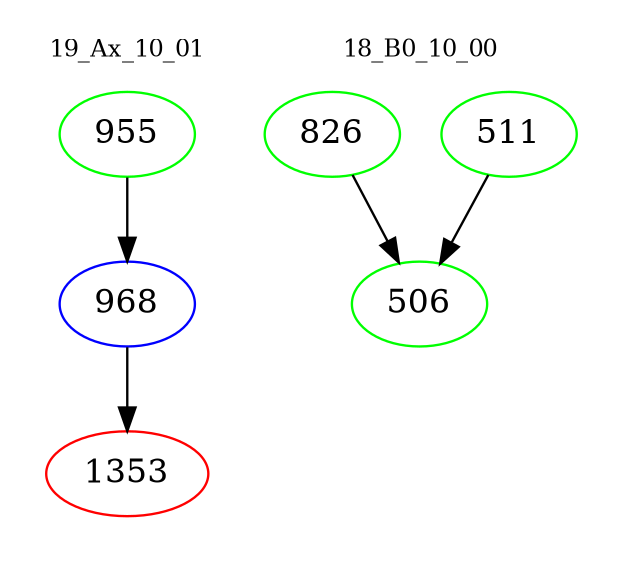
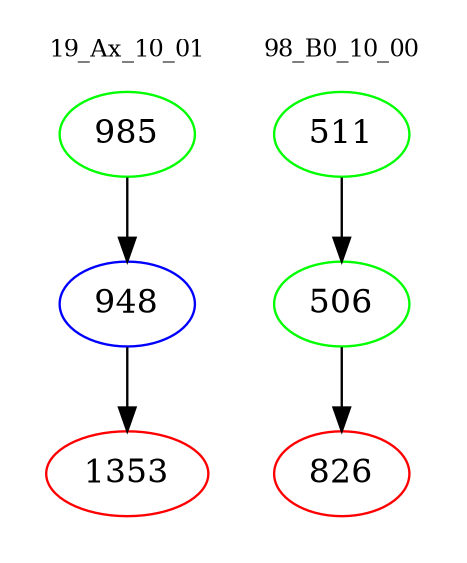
(421, 51) -> (342, 51)
(127, 134) -> (127, 134)
(332, 134) -> (342, 474)
(370, 208) -> (342, 377)
(127, 304) -> (127, 304)
